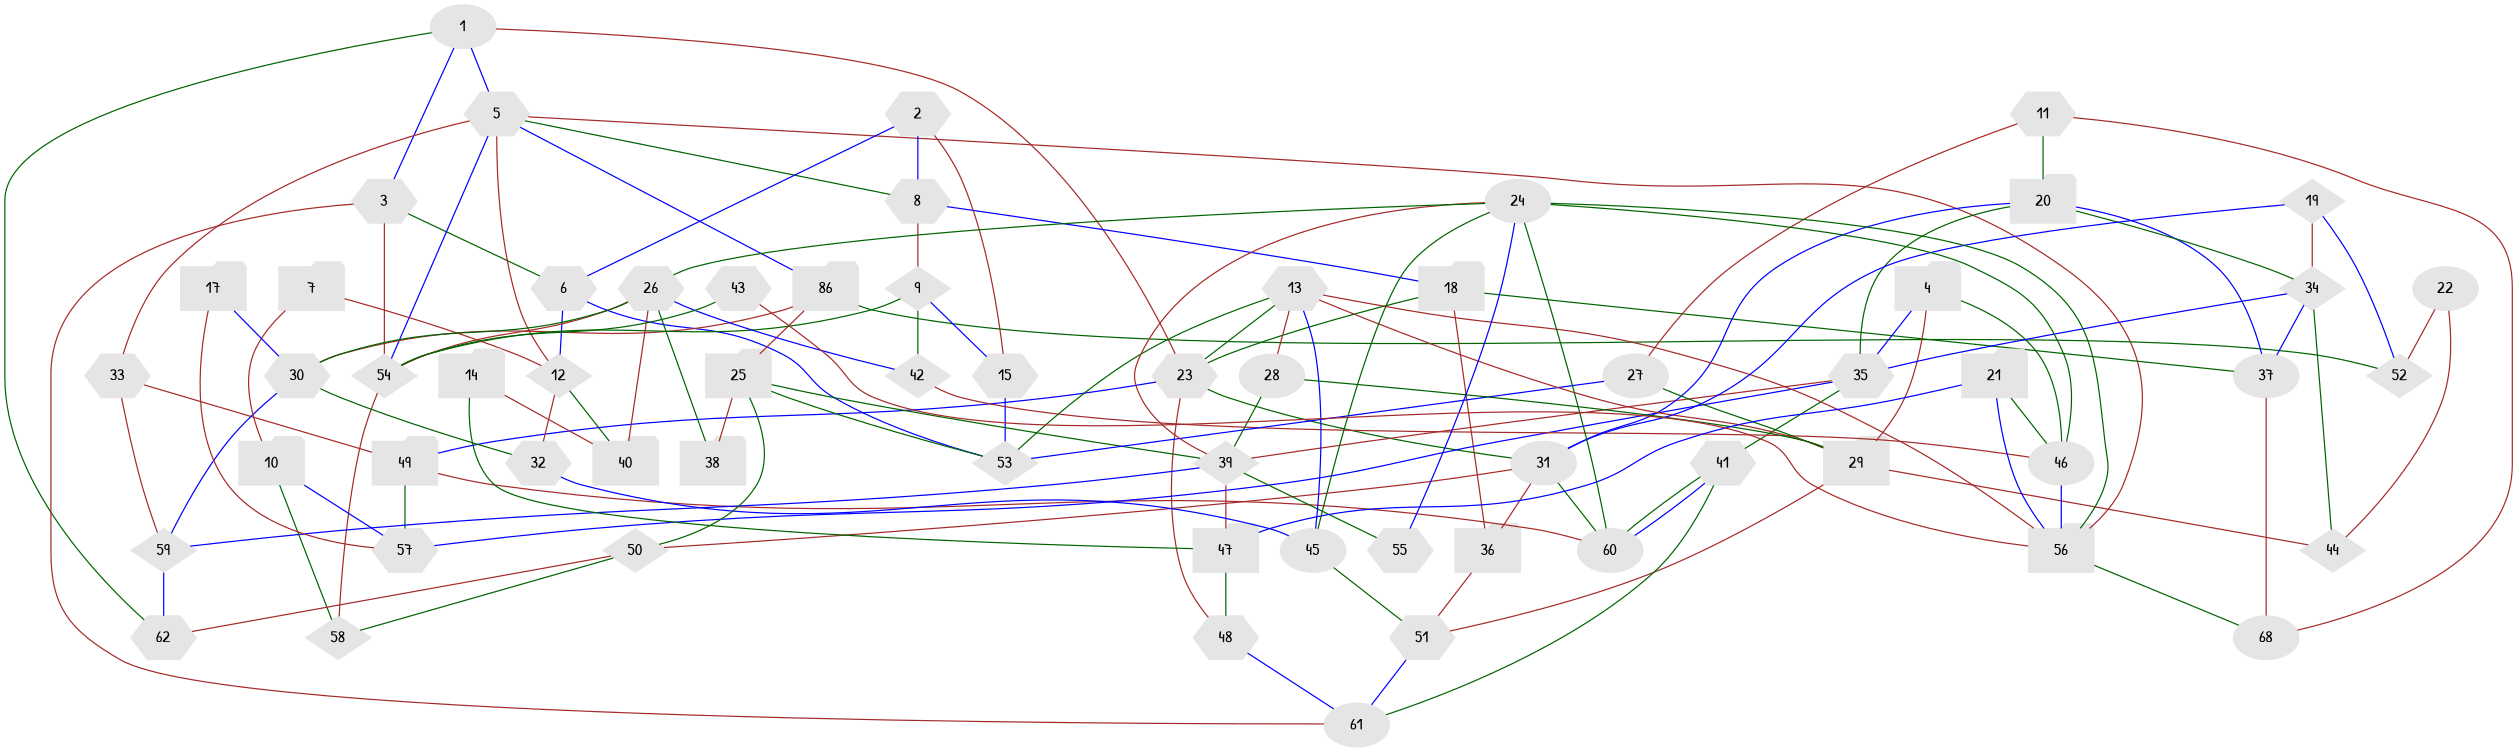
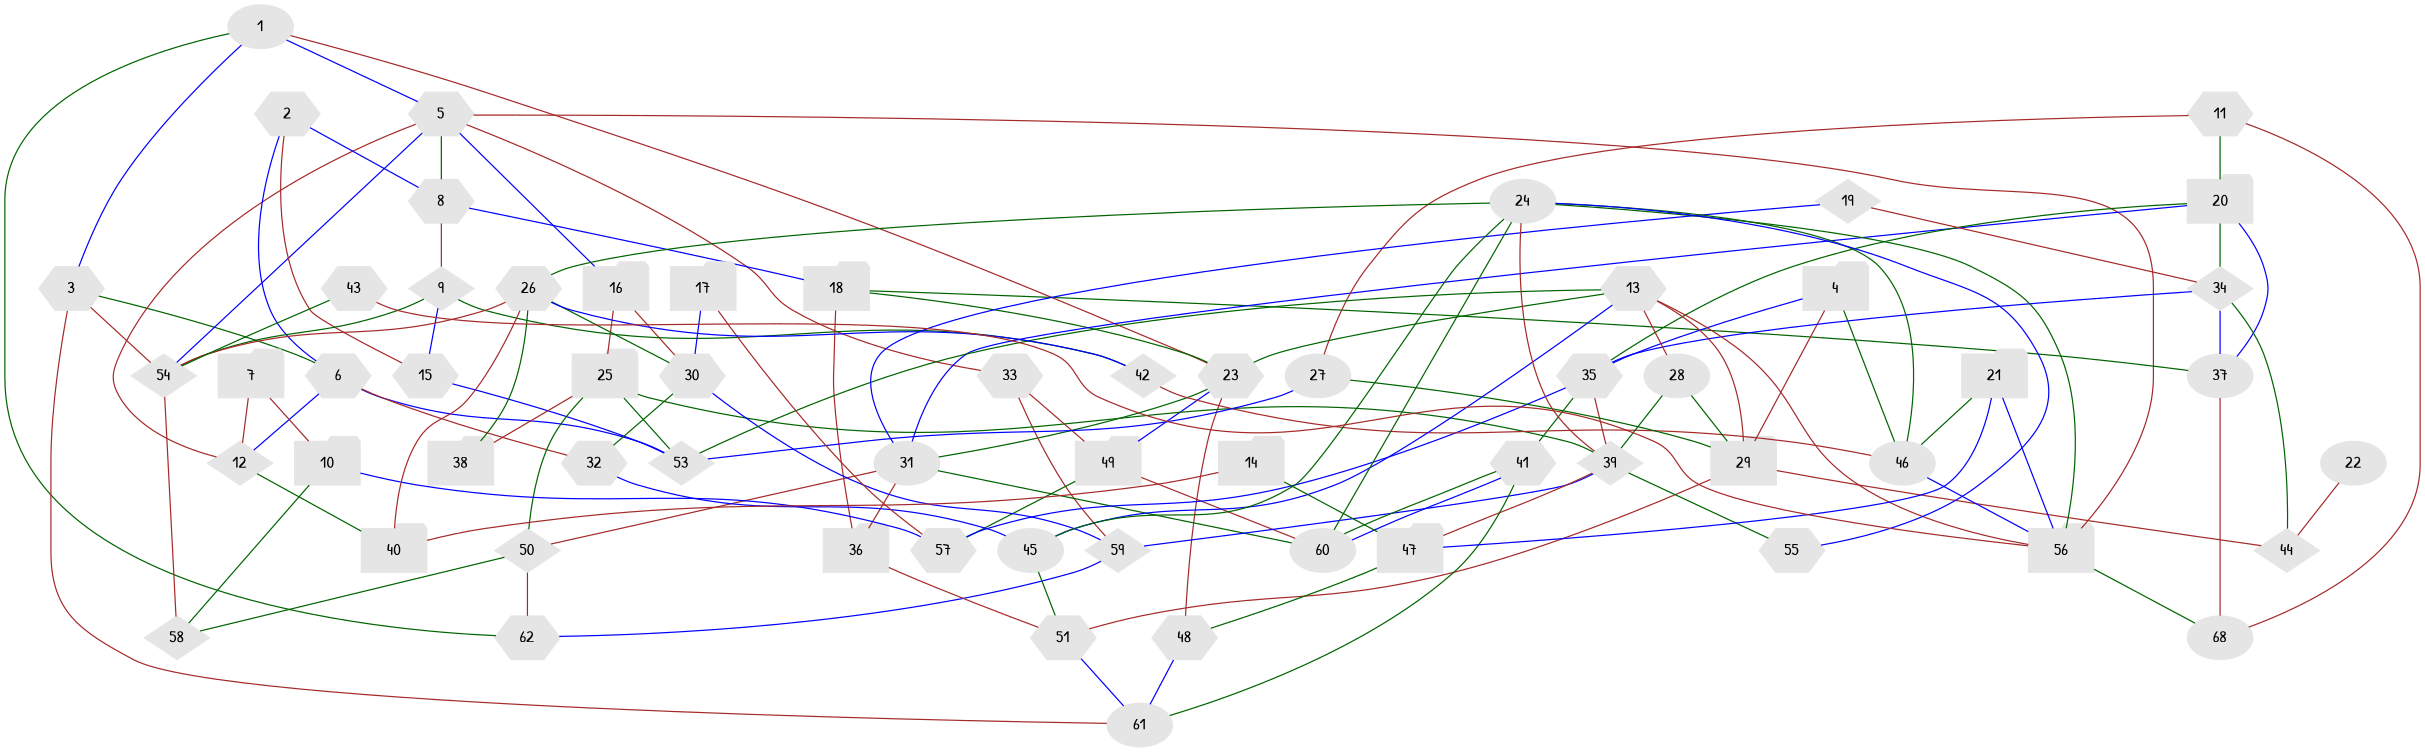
(826, 289) -> (616, 289)
(2400, 376) -> none
(551, 411) -> (463, 426)
